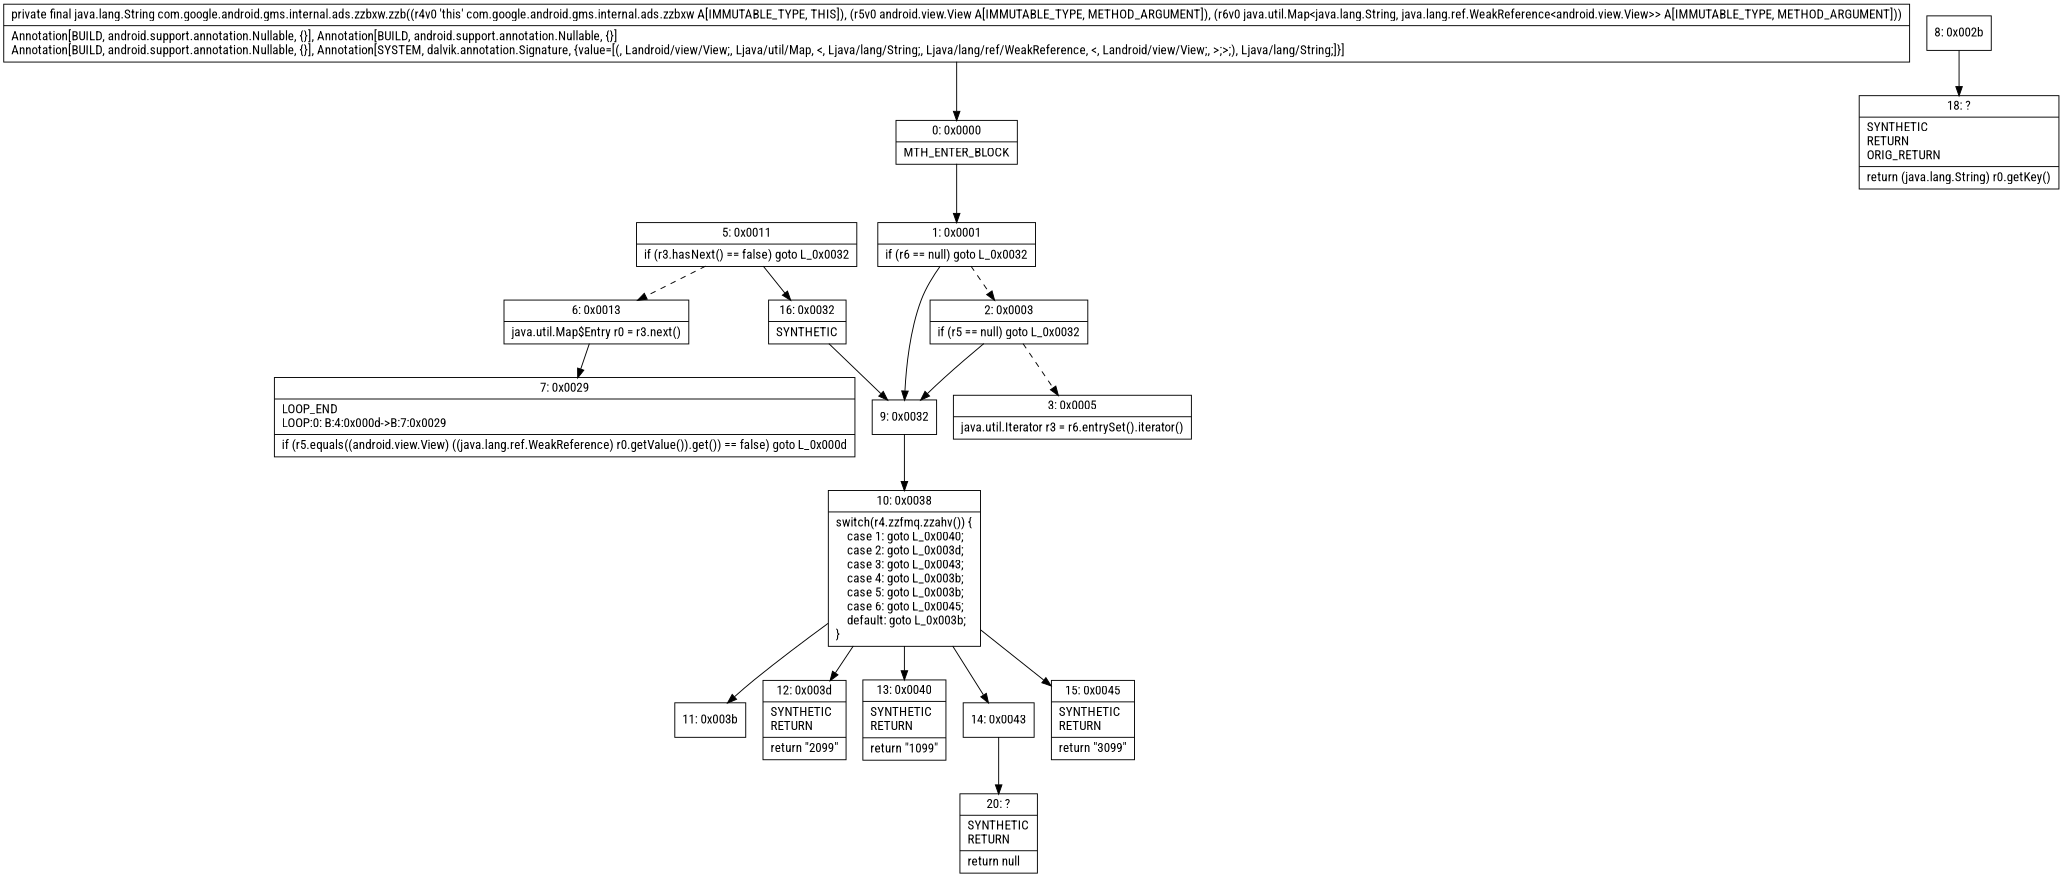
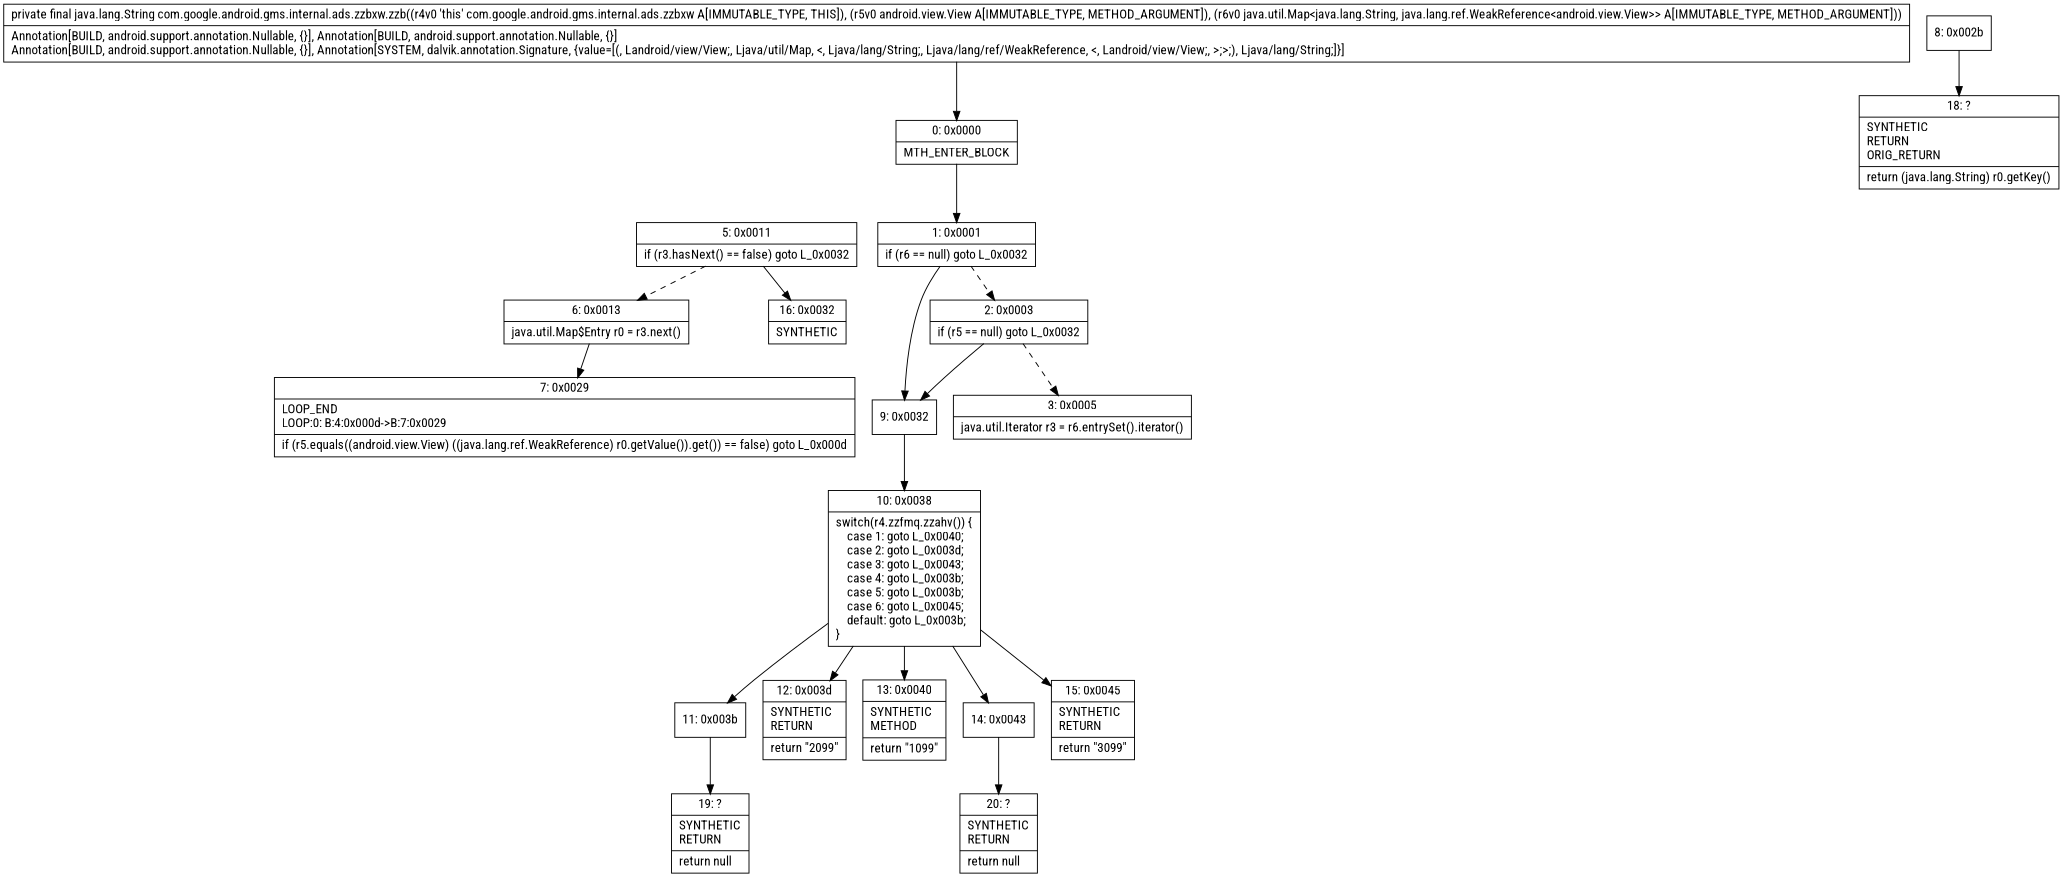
(855, 369) -> none
(892, 726) -> (894, 726)
none -> (710, 833)
